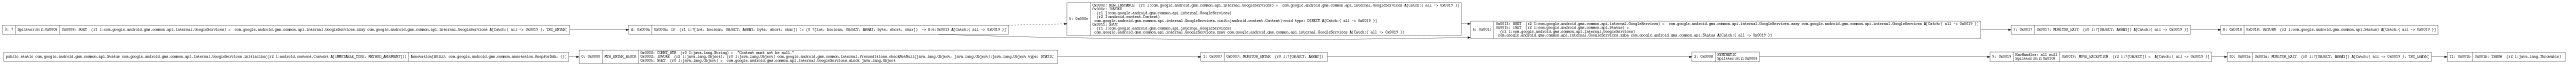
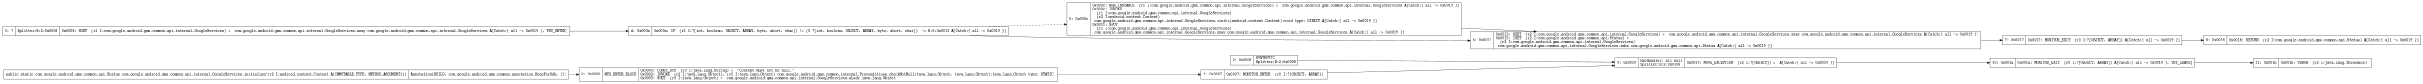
(1508, 57) -> (1470, 69)
